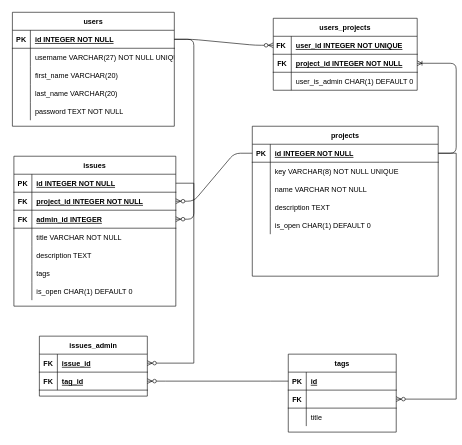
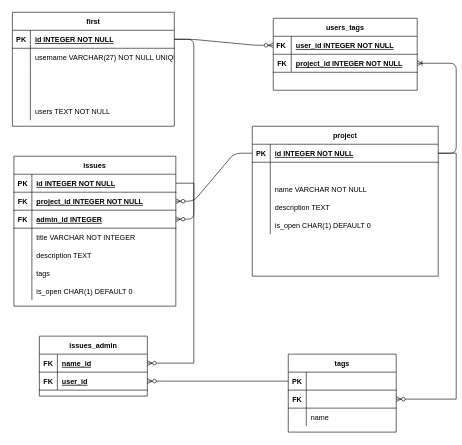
(93, 22) -> (93, 22)
(345, 28) -> (345, 28)
(344, 46) -> (340, 46)
(102, 75) -> none
(354, 81) -> none
(102, 93) -> none
(76, 112) -> (70, 112)
(345, 136) -> (345, 136)
(354, 171) -> none
(77, 238) -> (83, 238)
(76, 364) -> (75, 364)
(351, 381) -> none
(73, 382) -> (75, 382)
(319, 418) -> (319, 418)
